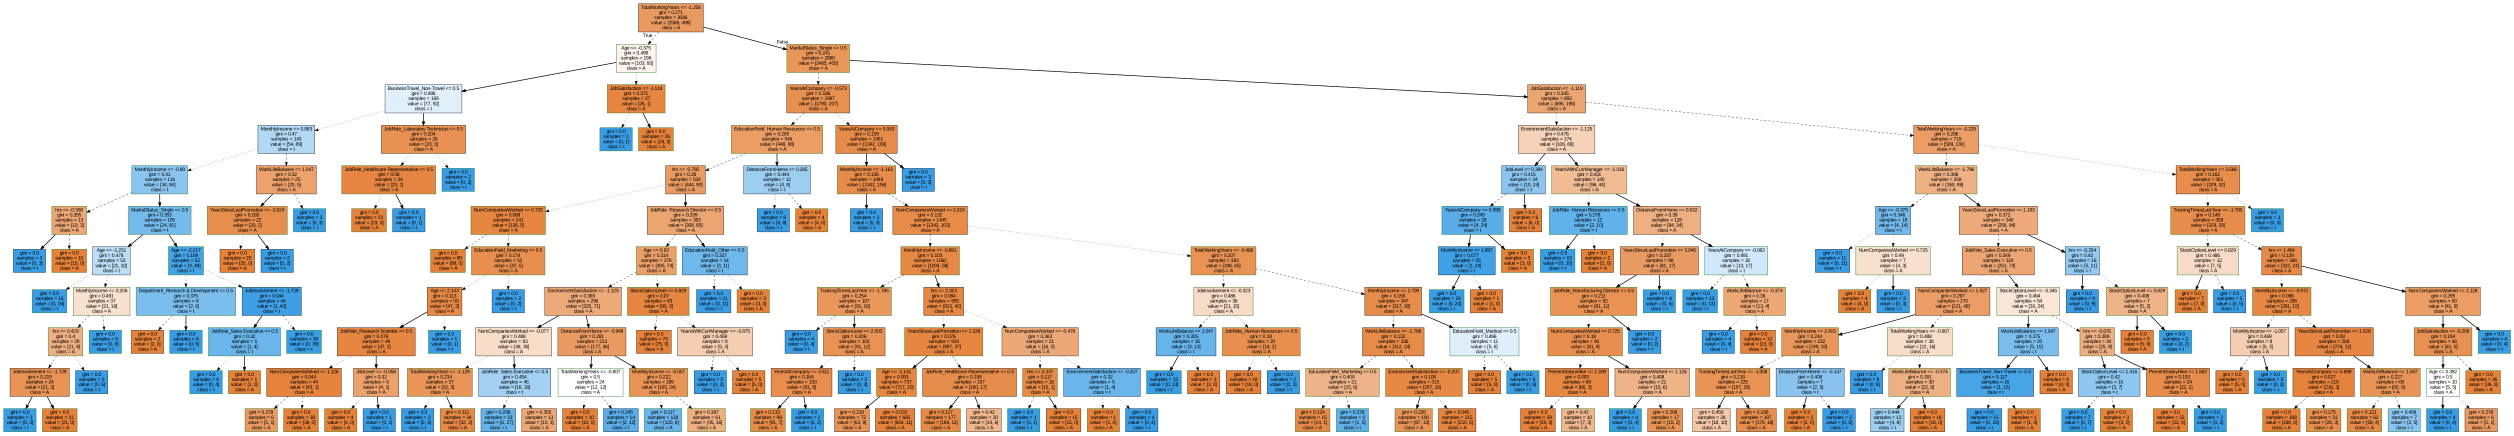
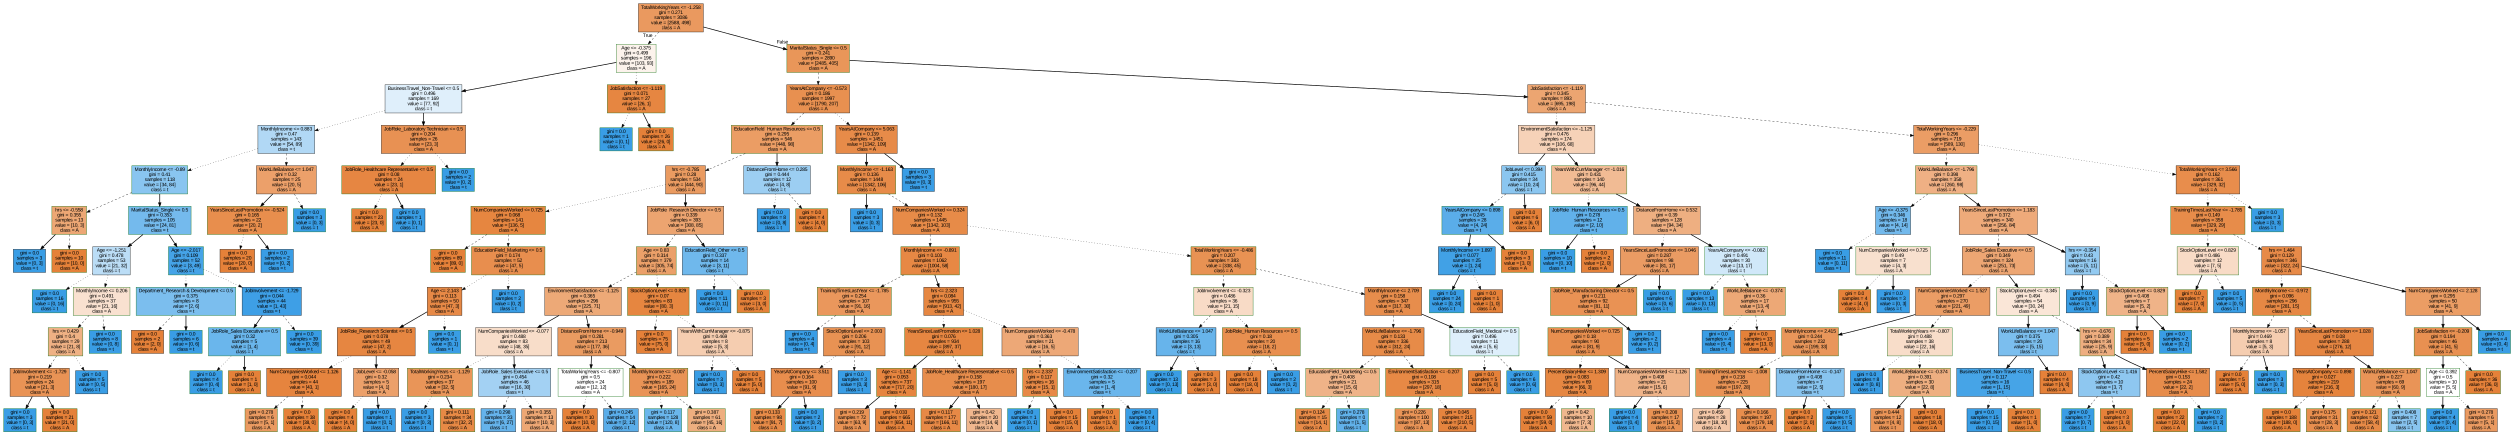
(1887, 420) -> (1887, 420)
